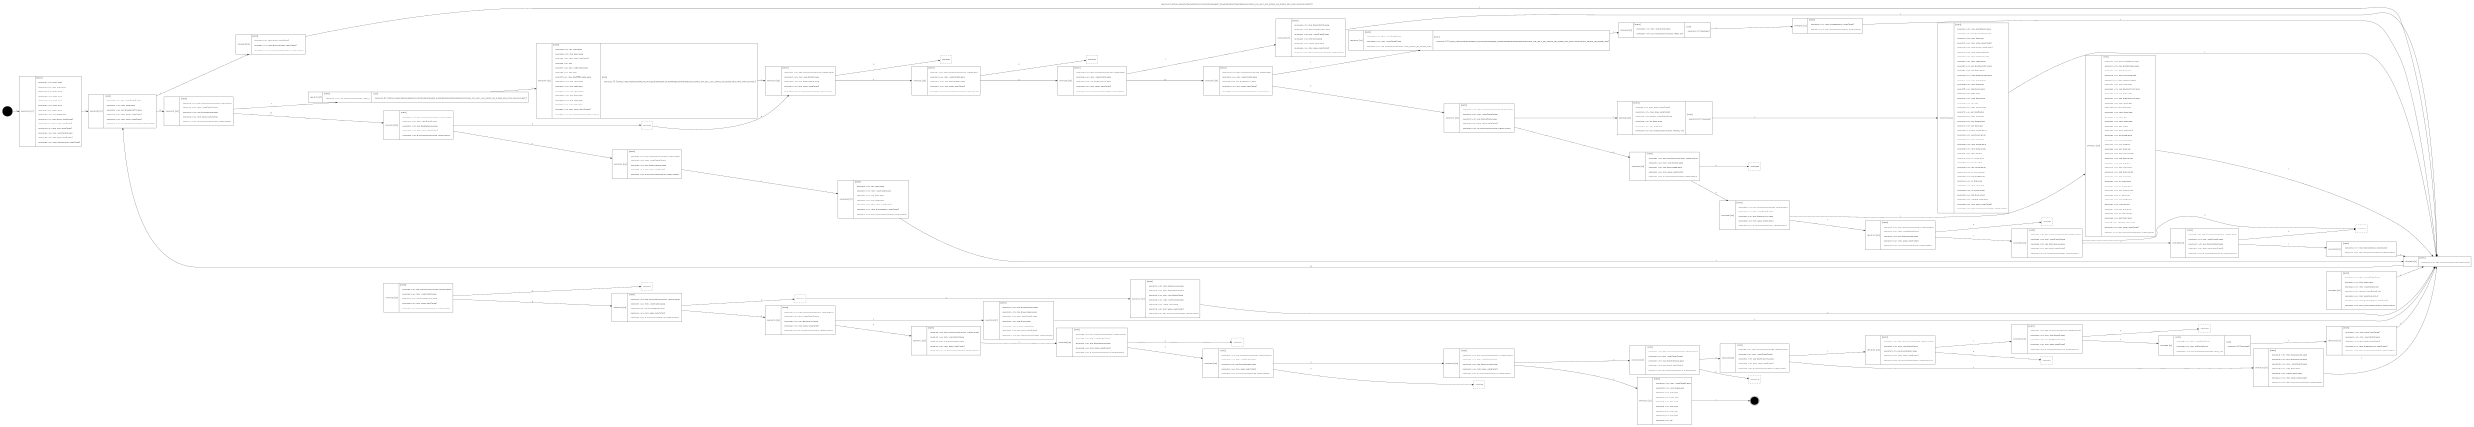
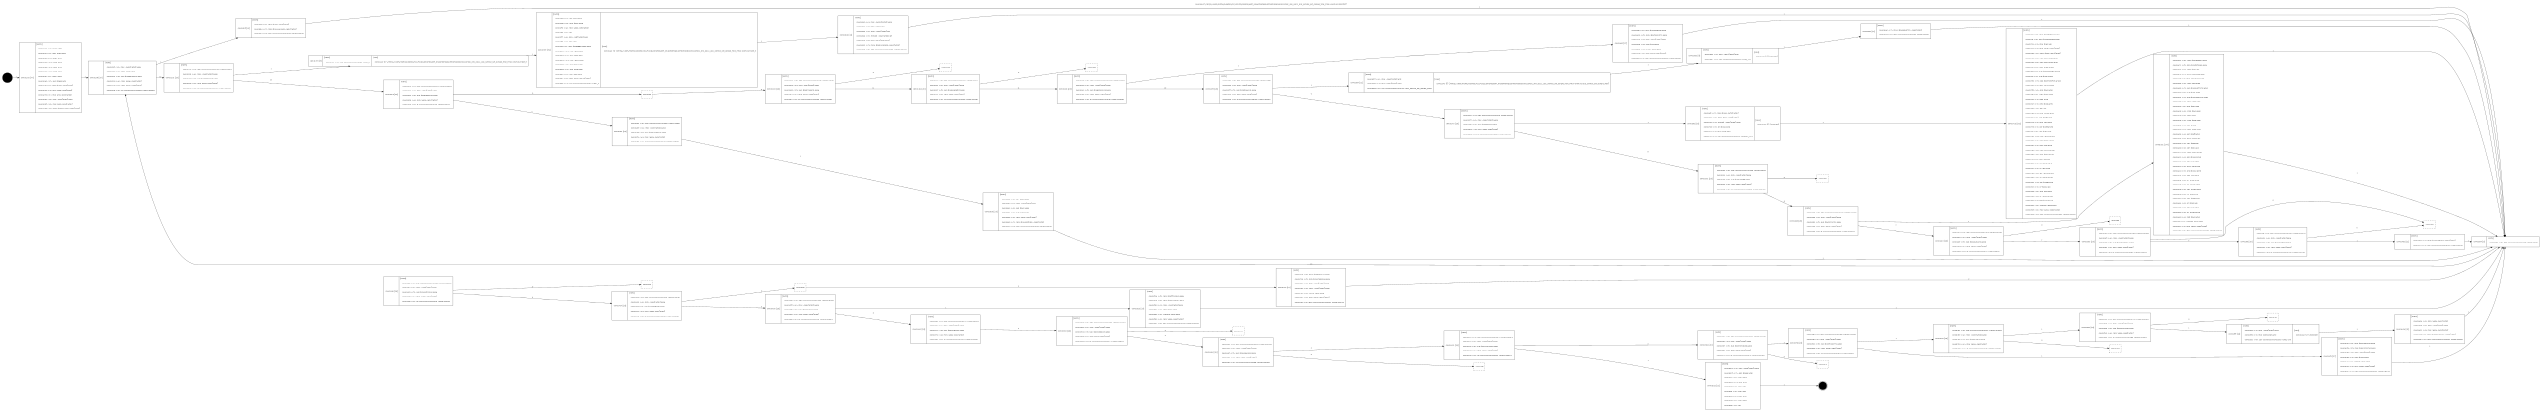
(760, 81) -> (797, 40)
